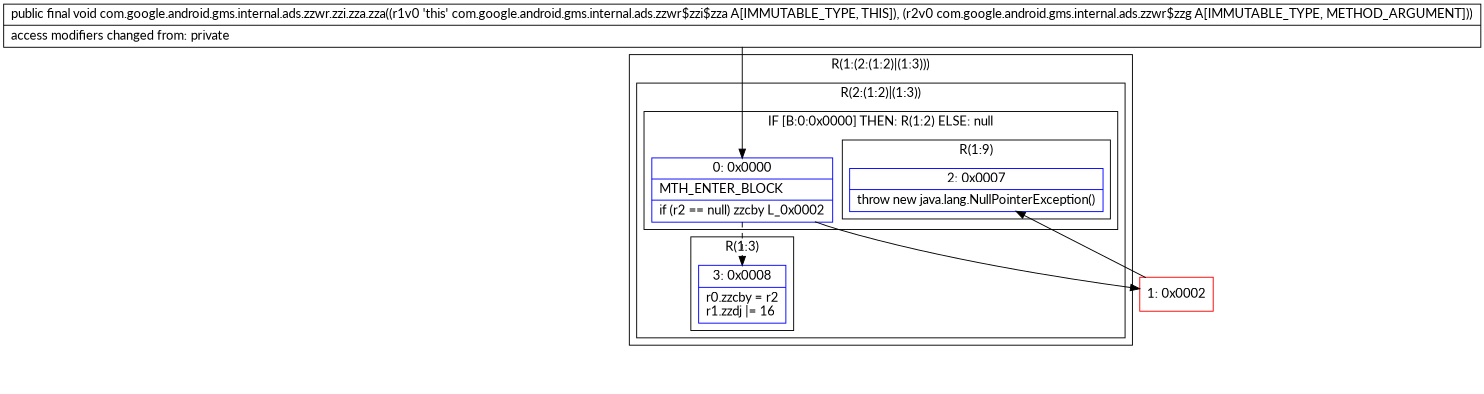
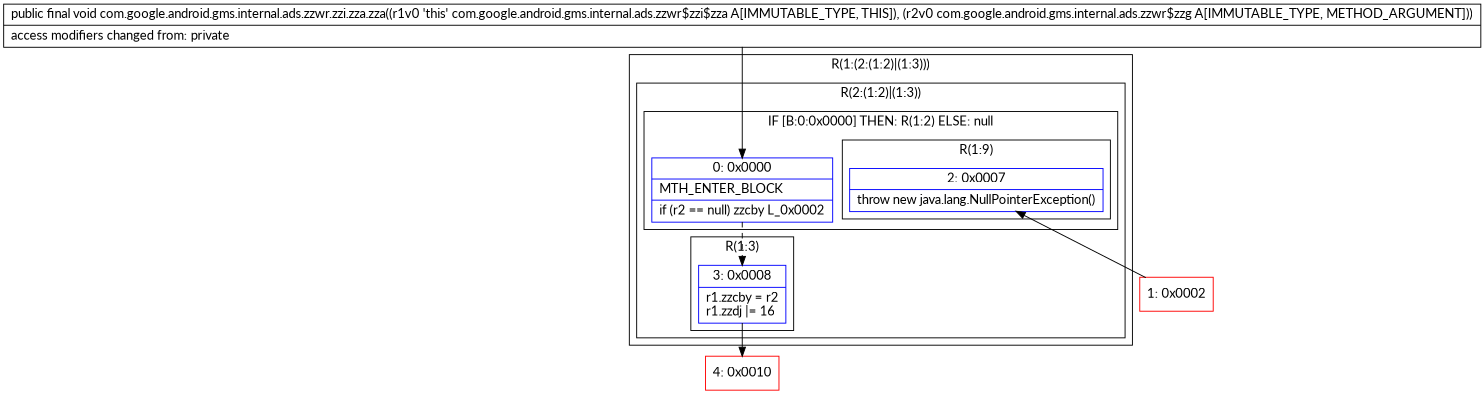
(971, 261) -> none
(742, 298) -> (742, 298)
none -> (742, 373)
